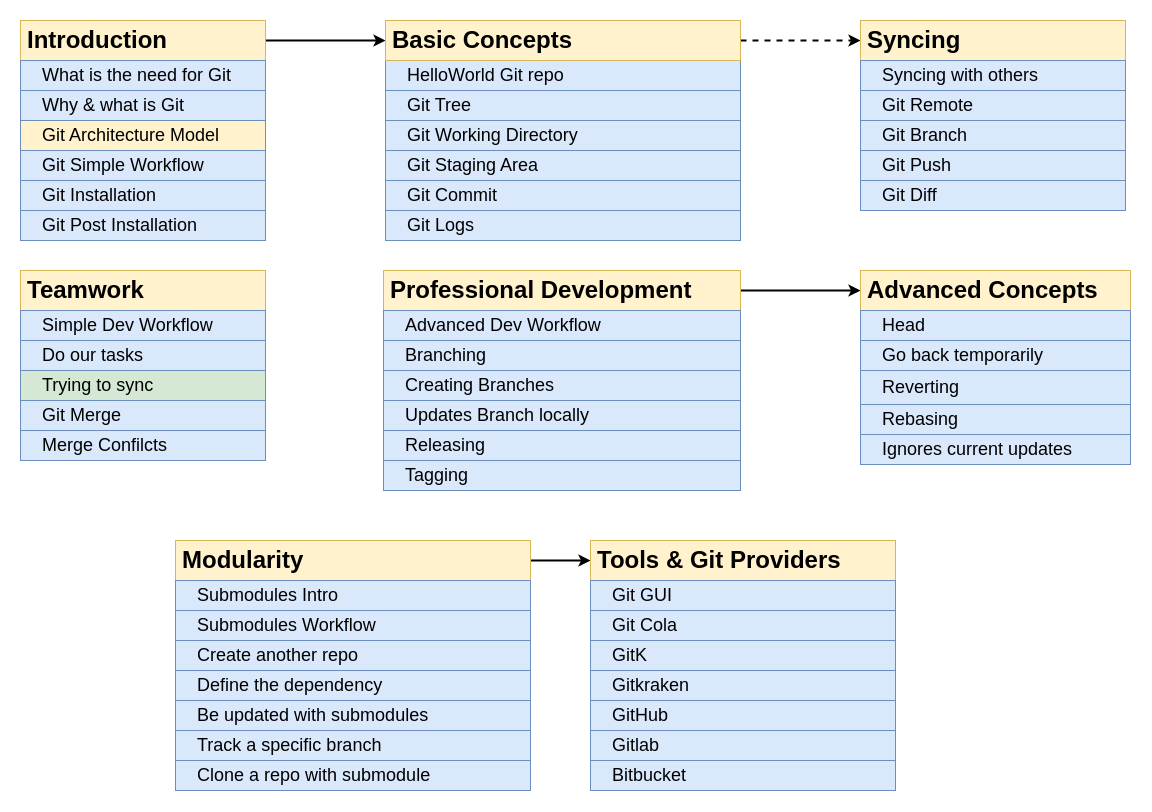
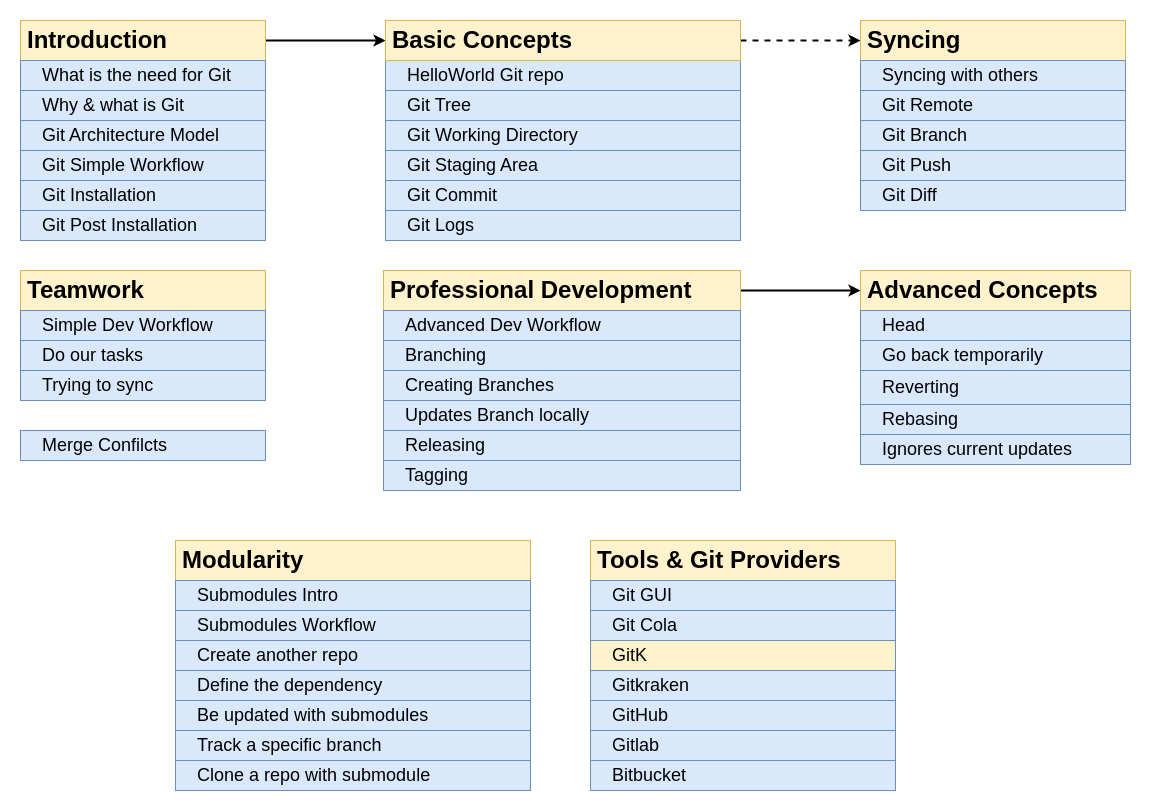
(143, 136) -> (143, 136)
(143, 386) -> (143, 386)
(143, 416) -> none
(556, 561) -> none
(743, 656) -> (743, 656)
